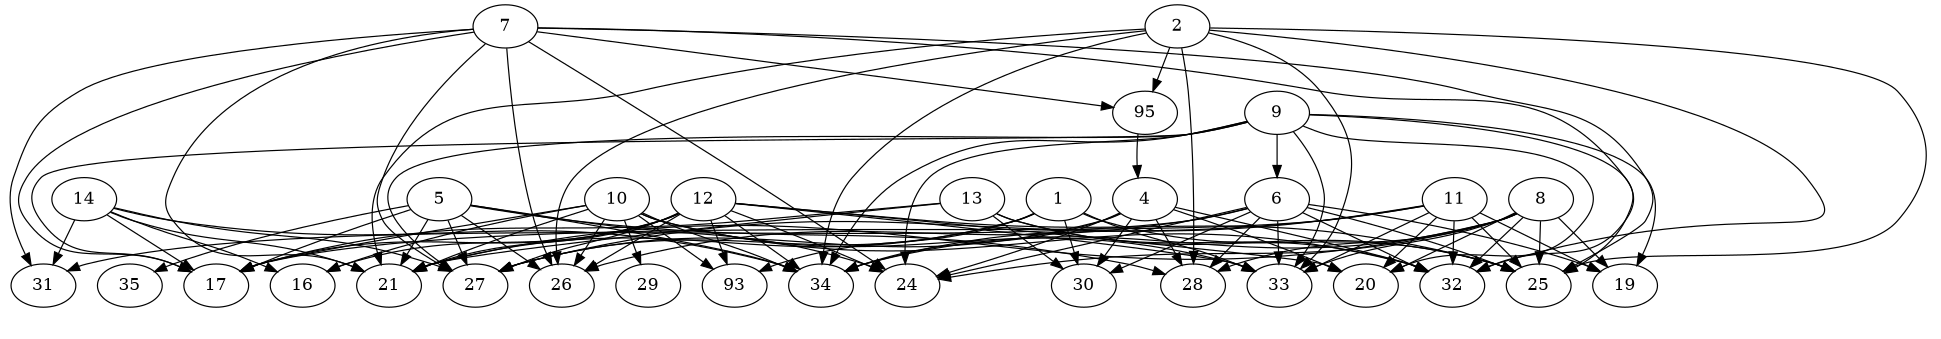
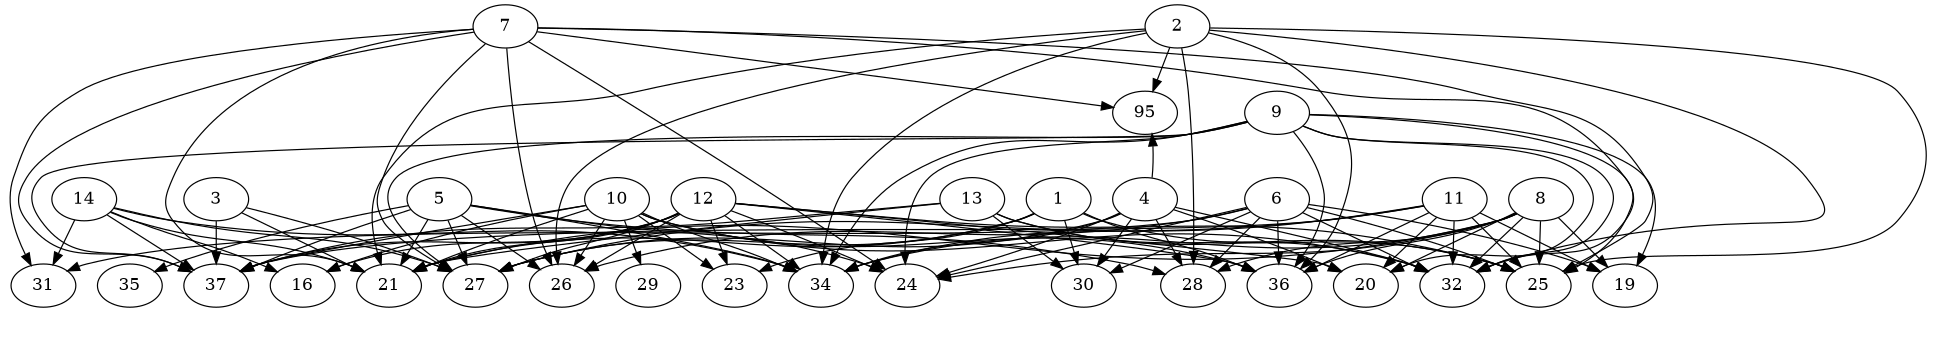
(1137, 150) -> (1153, 162)
(1277, 150) -> (1579, 161)
none -> (216, 199)
(216, 286) -> (216, 286)
(735, 286) -> (735, 286)
(1279, 286) -> (1279, 286)
